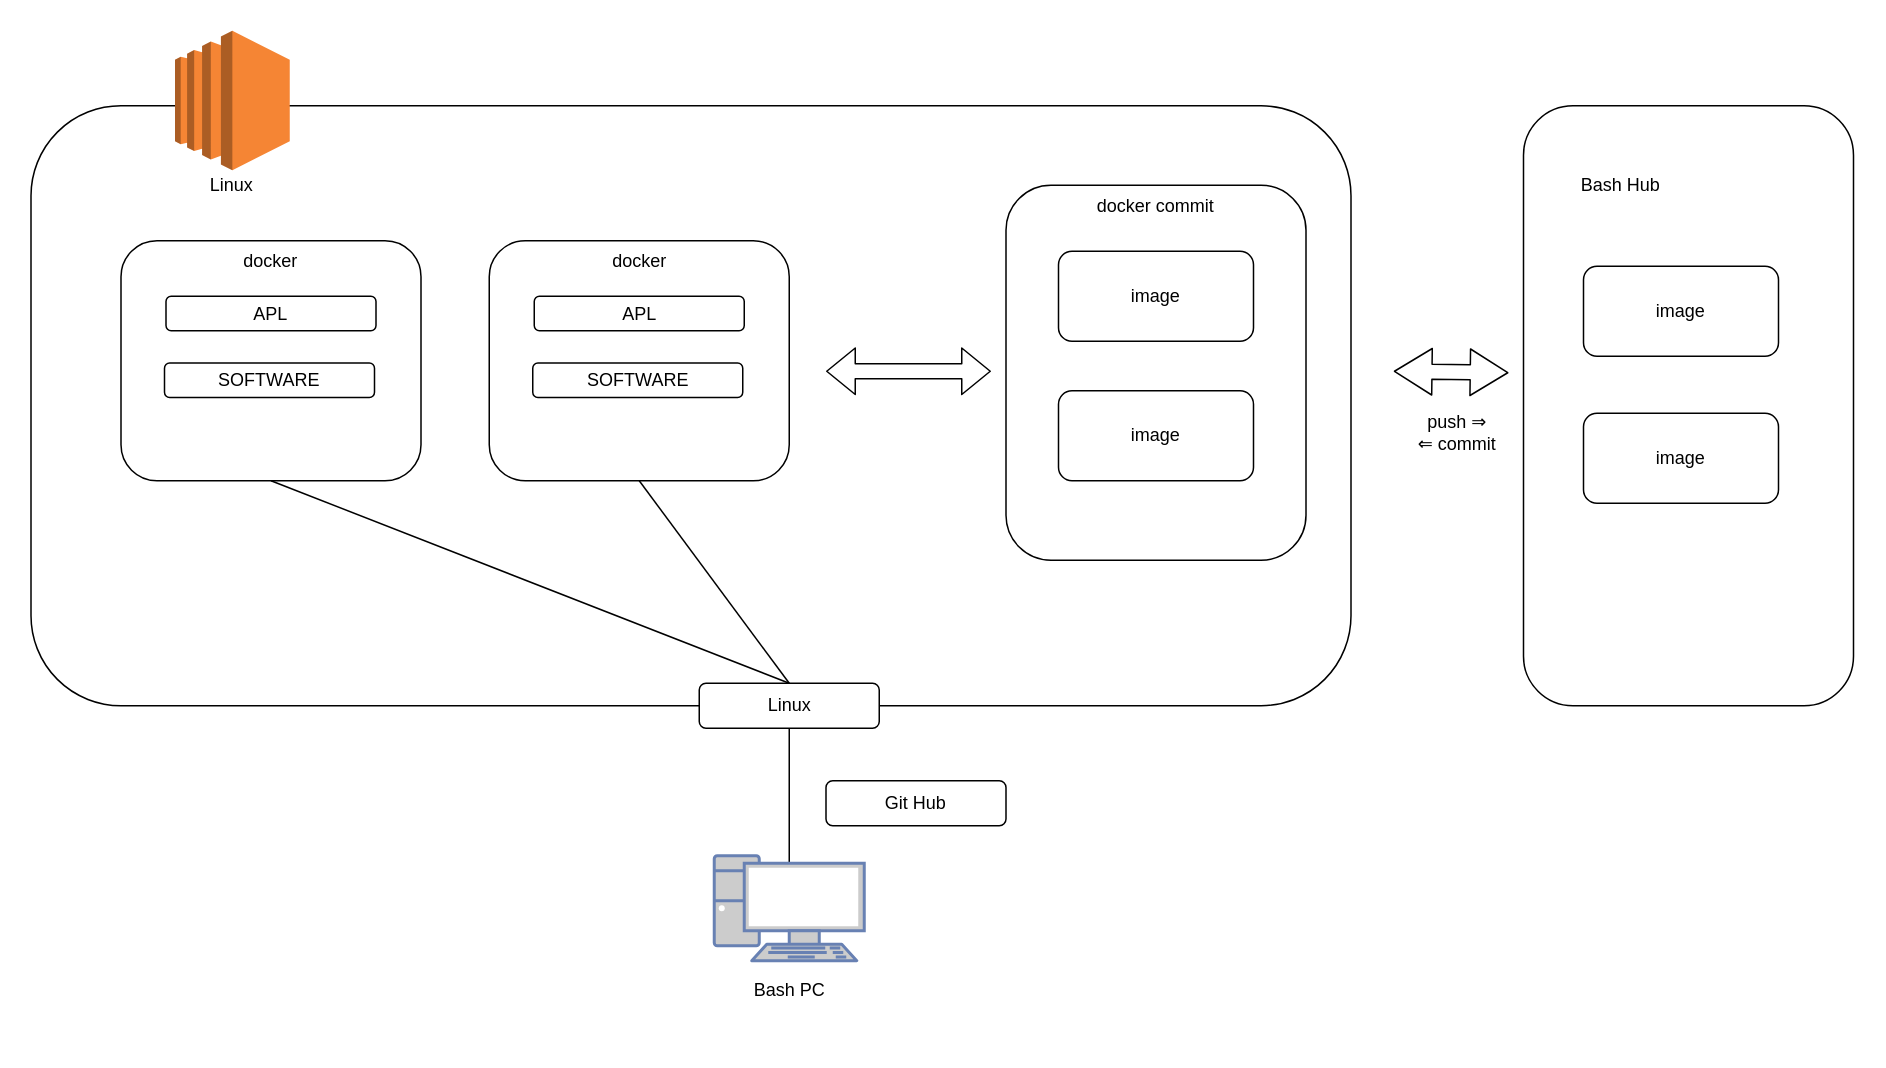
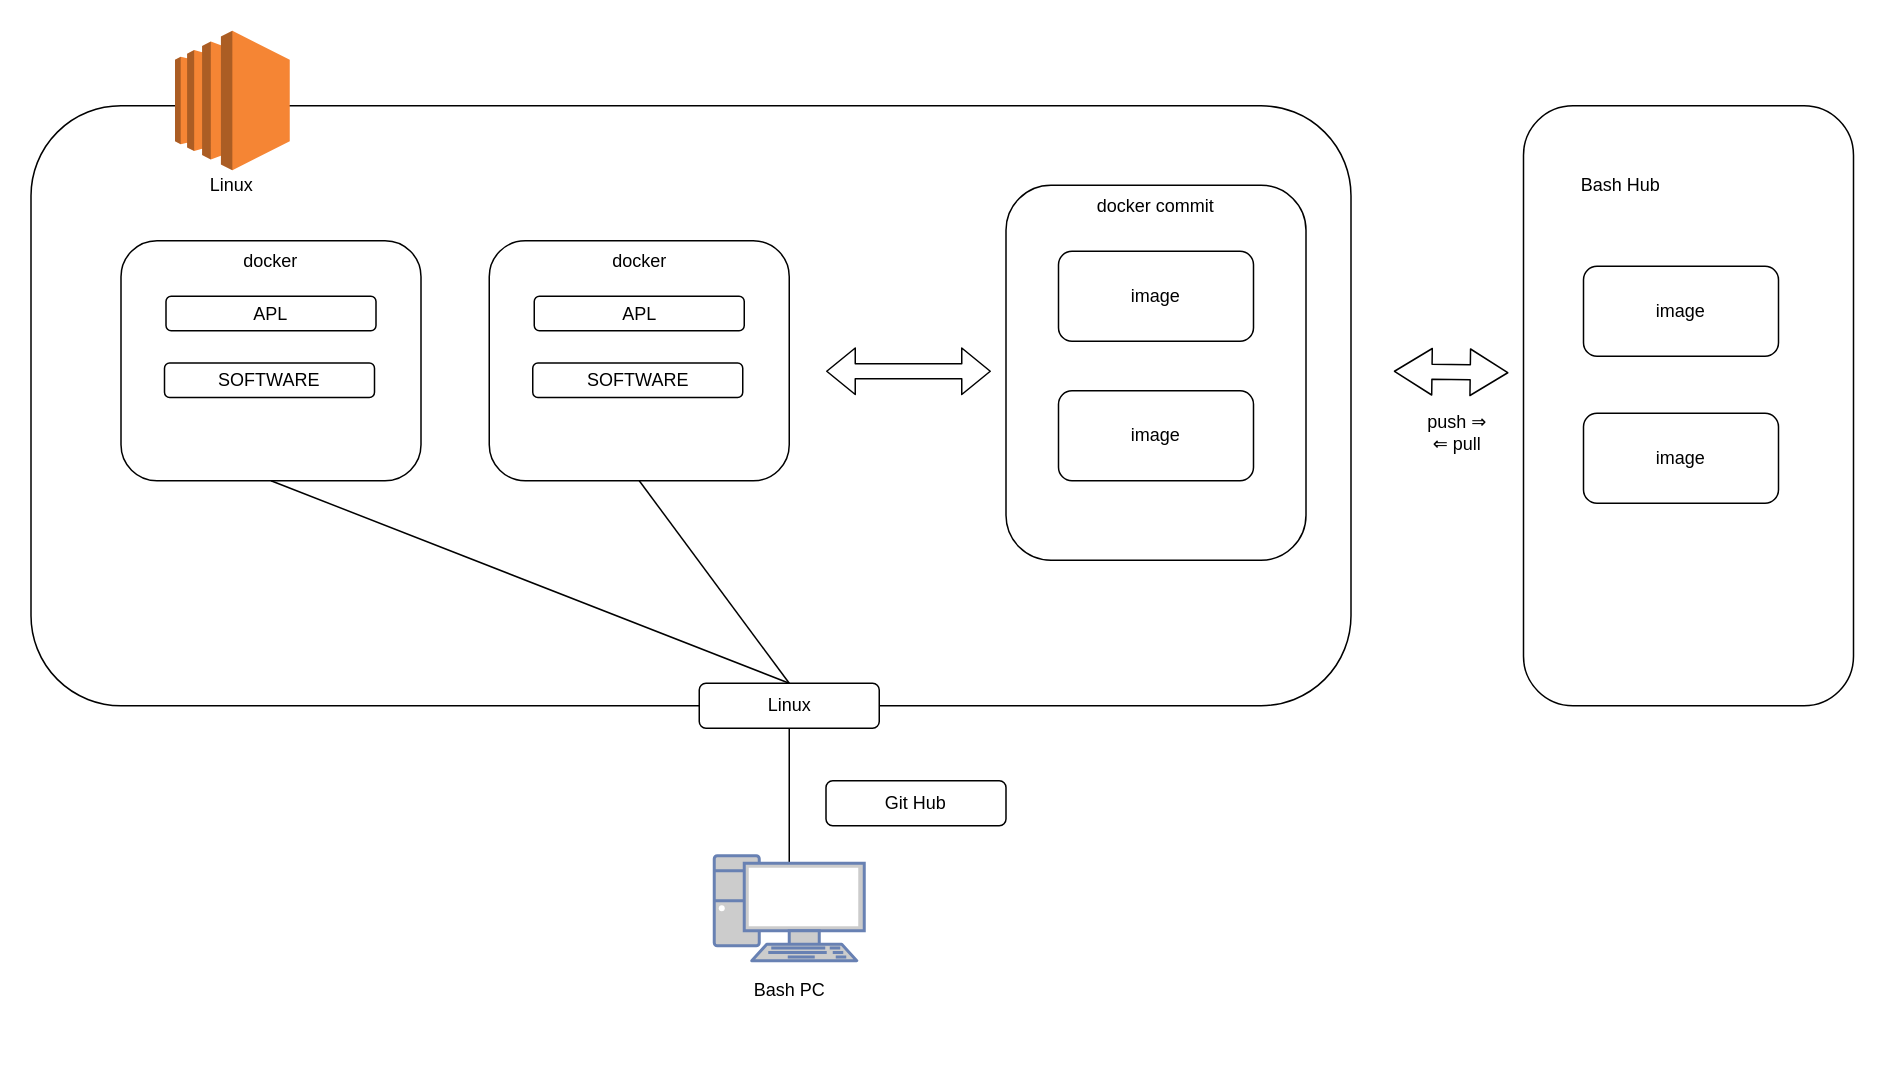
(1457, 433) -> (1457, 433)
